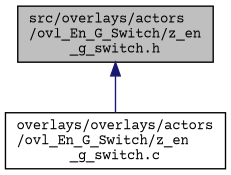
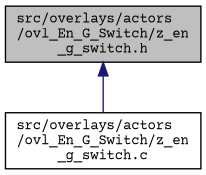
(115, 141) -> (103, 141)
